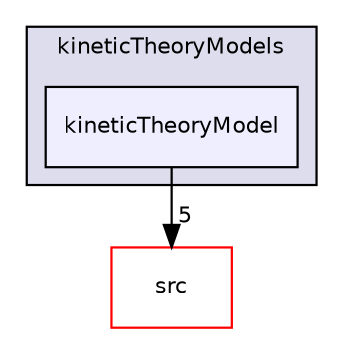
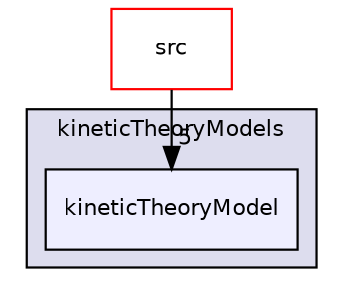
(172, 199) -> (172, 123)
